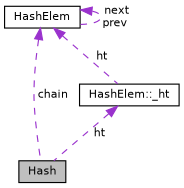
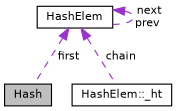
(100, 57) -> (120, 57)
(52, 95) -> (67, 57)
(81, 137) -> none
